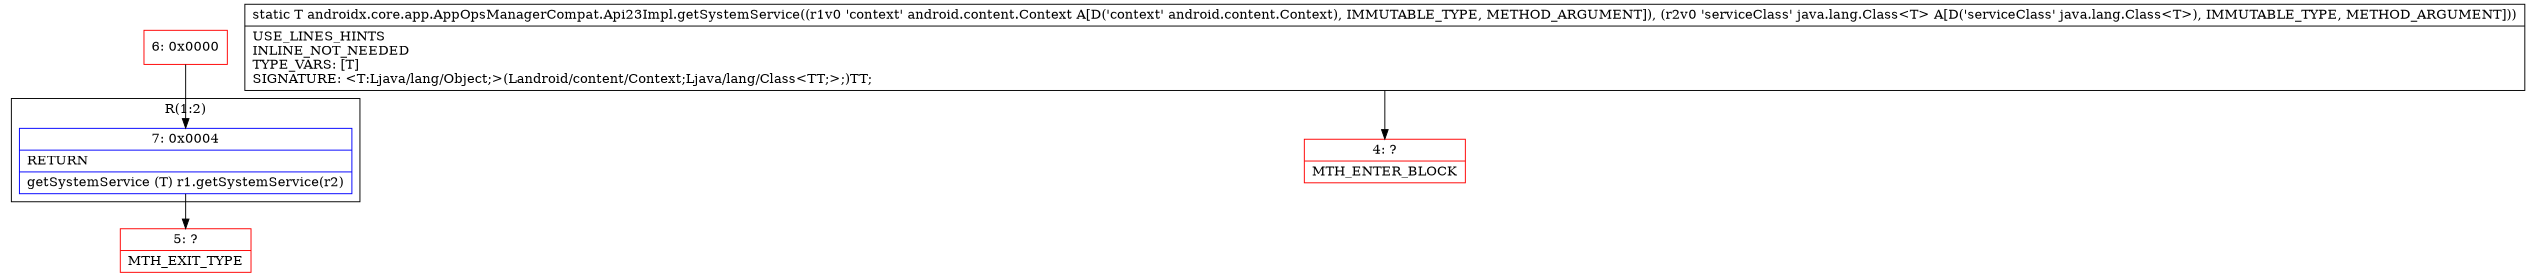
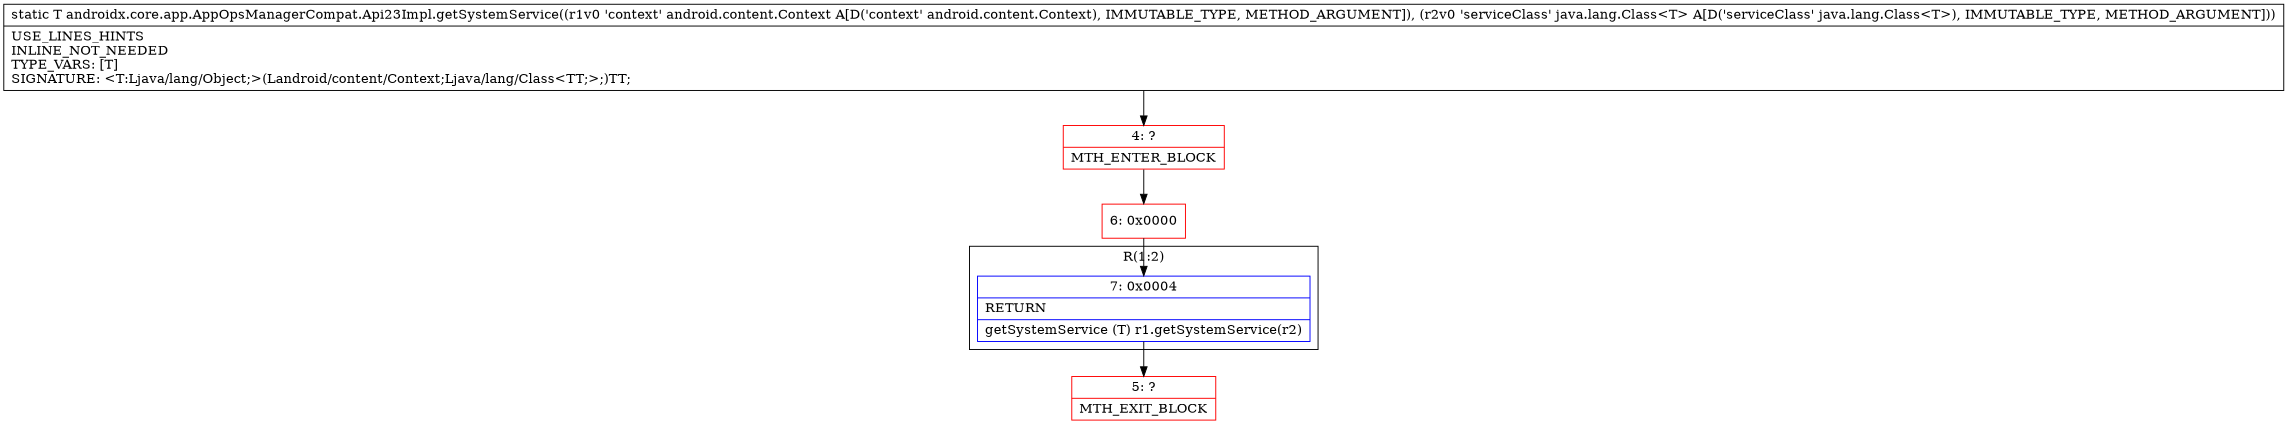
none -> (1144, 182)
(186, 261) -> (1144, 409)
